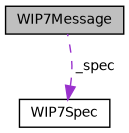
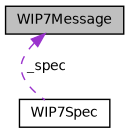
(72, 60) -> (22, 74)
